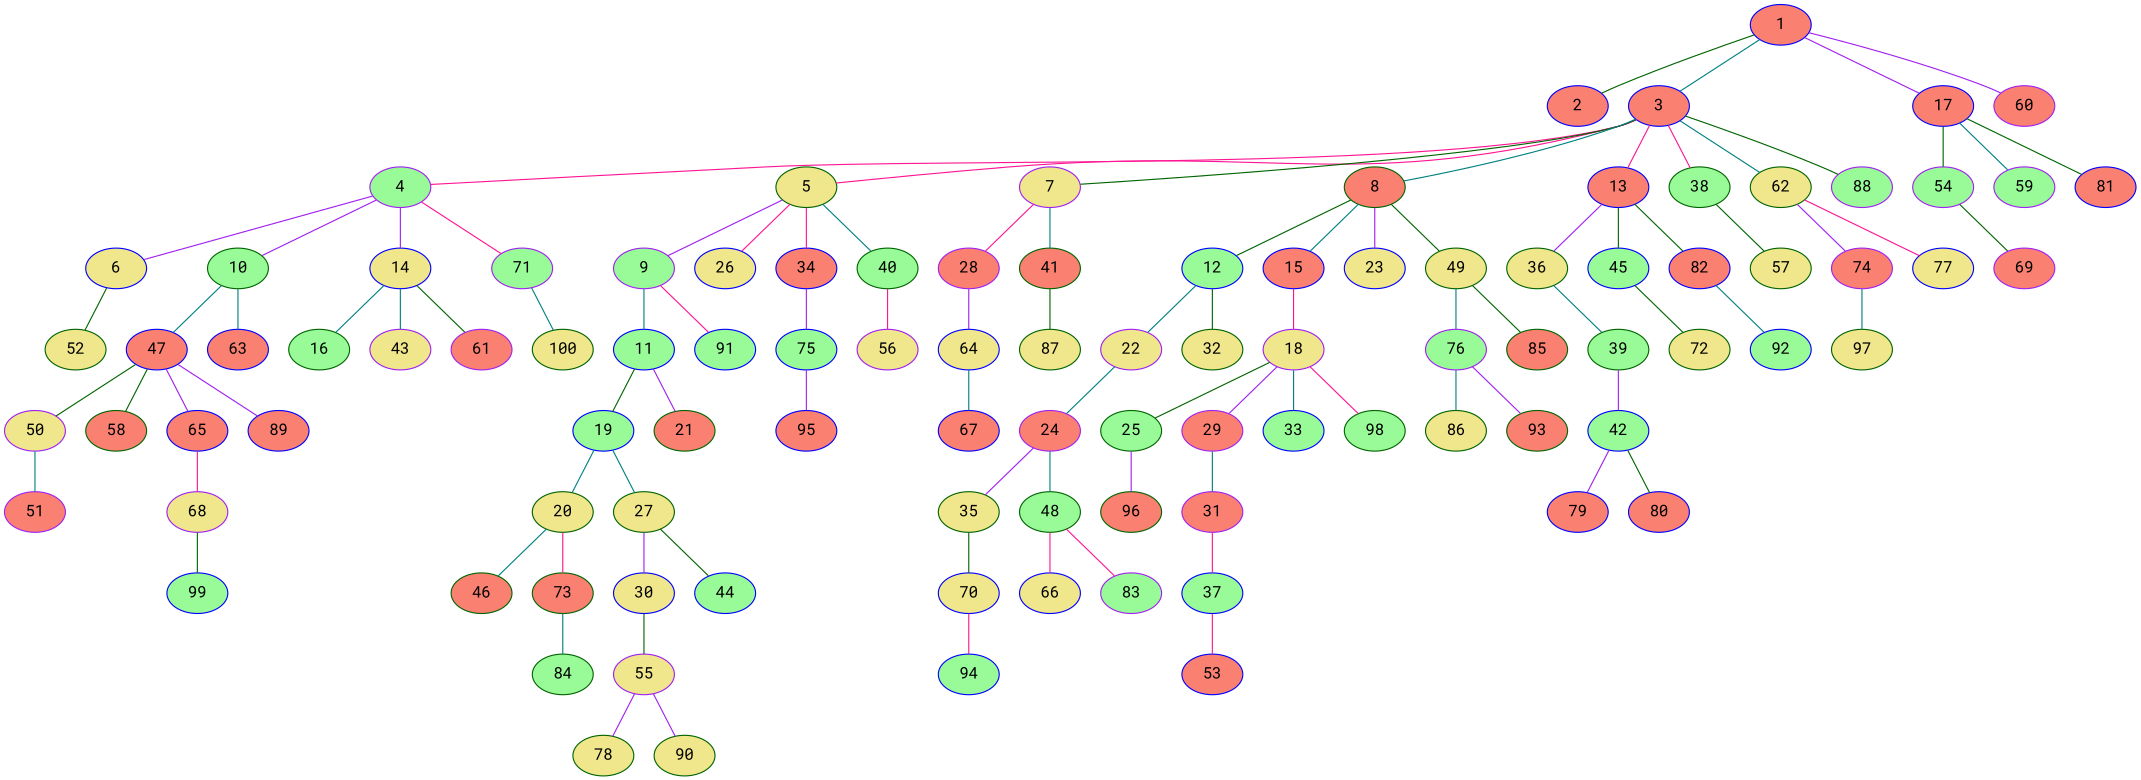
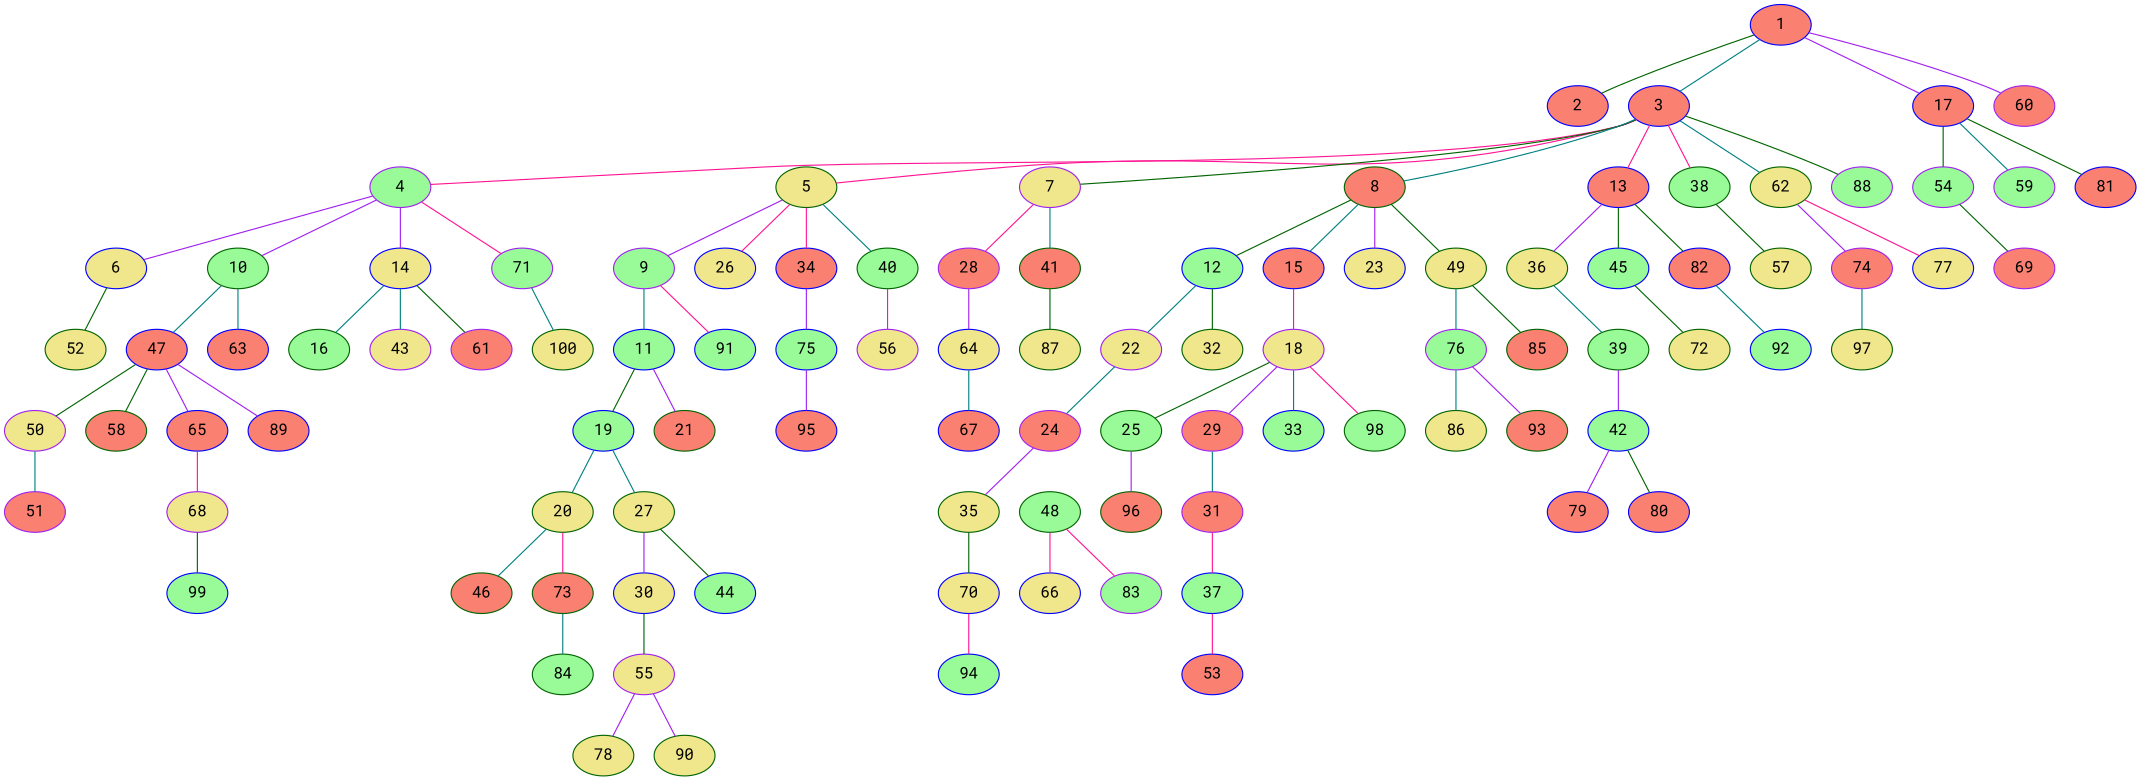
(1050, 472) -> none
